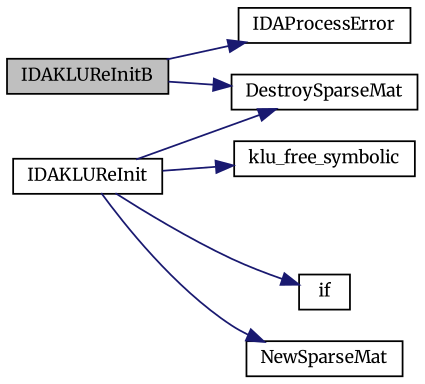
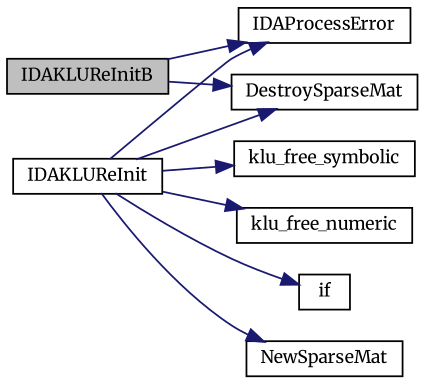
none -> (179, 102)
none -> (325, 225)
